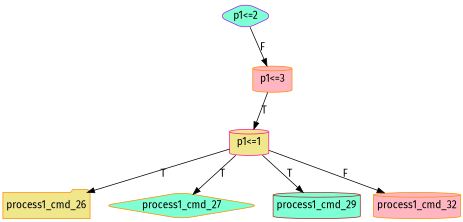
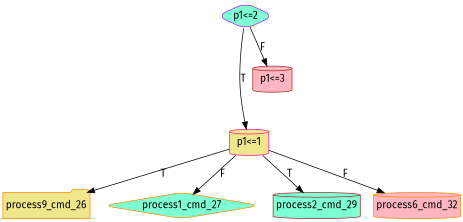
(272, 79) -> (272, 79)
(262, 107) -> (240, 75)
(223, 174) -> (223, 174)
(46, 206) -> (46, 206)
(317, 206) -> (317, 206)
(417, 206) -> (417, 206)
